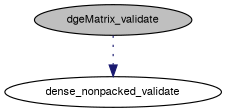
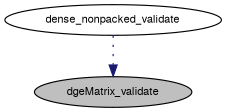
(113, 50) -> (113, 50)
